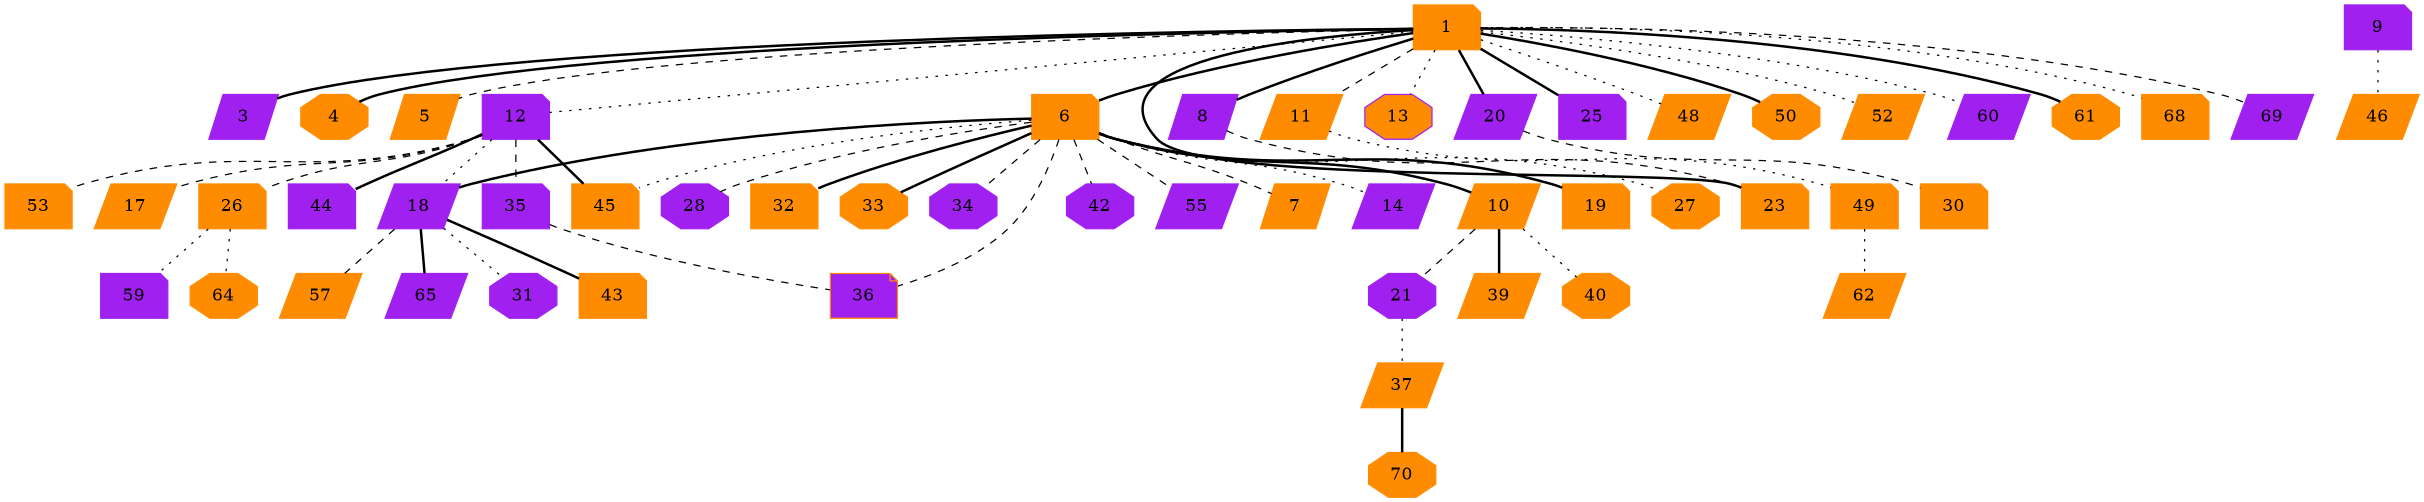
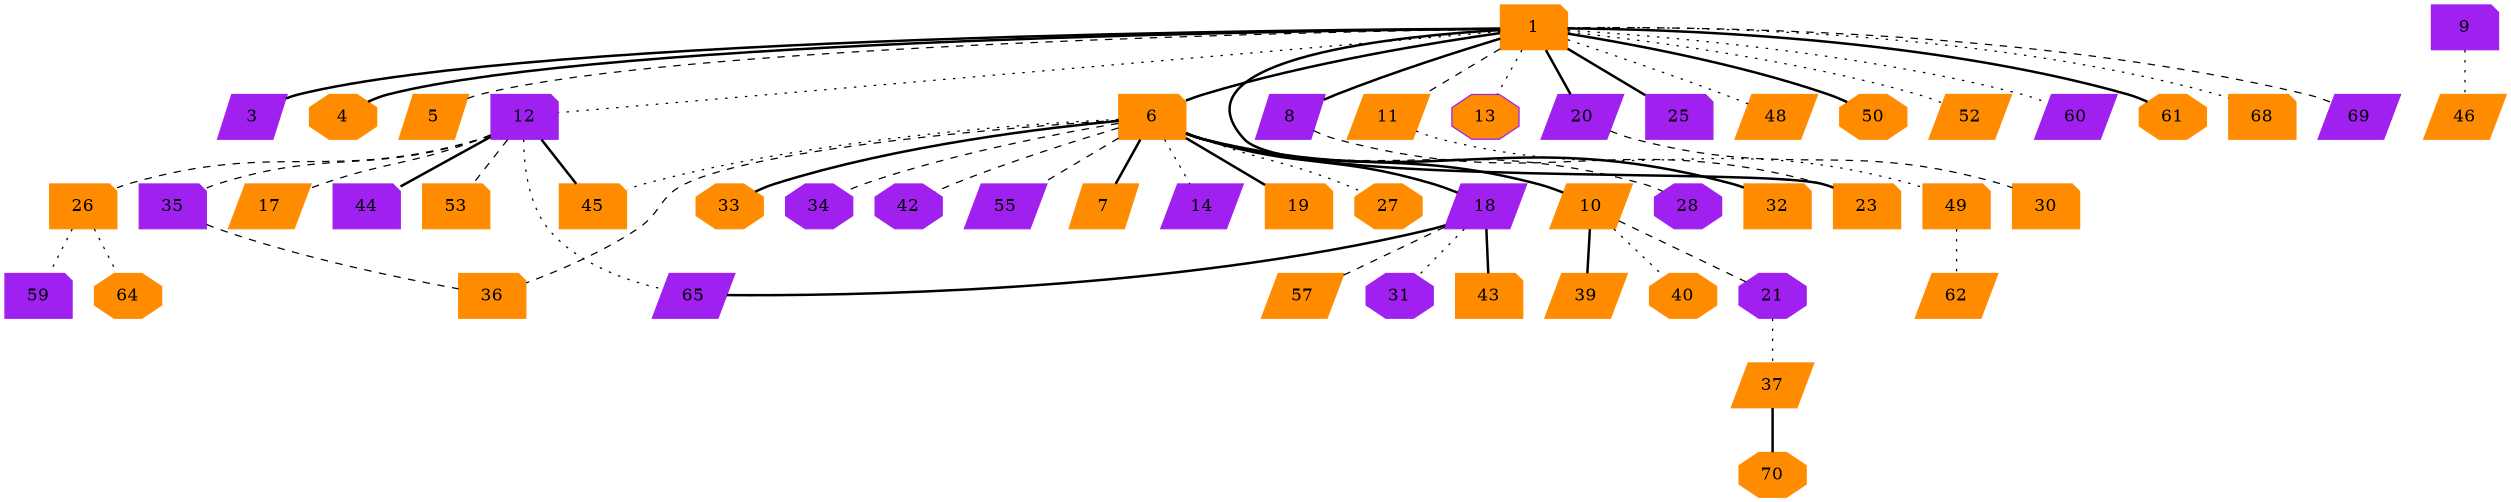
(467, 162) -> (561, 242)
(1195, 165) -> (1128, 162)
(864, 296) -> (492, 296)
